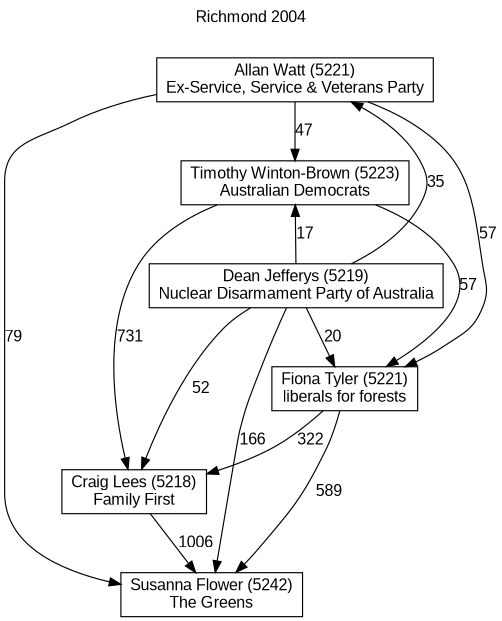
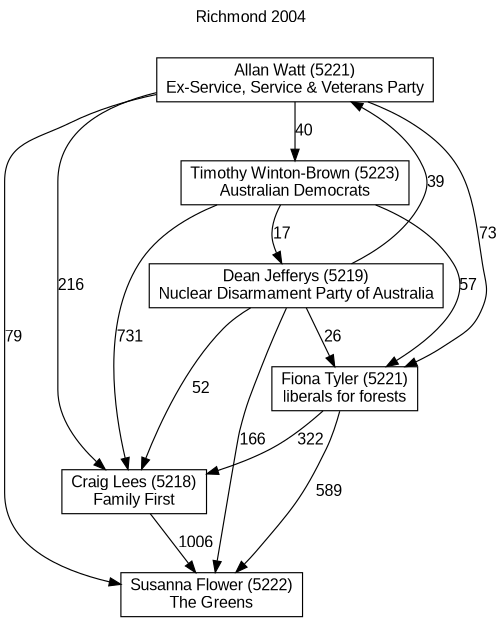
(304, 131) -> (304, 131)
(436, 183) -> (436, 183)
(488, 234) -> (488, 234)
(296, 240) -> (272, 228)
none -> (58, 256)
(333, 337) -> (333, 337)
(212, 595) -> (212, 595)
